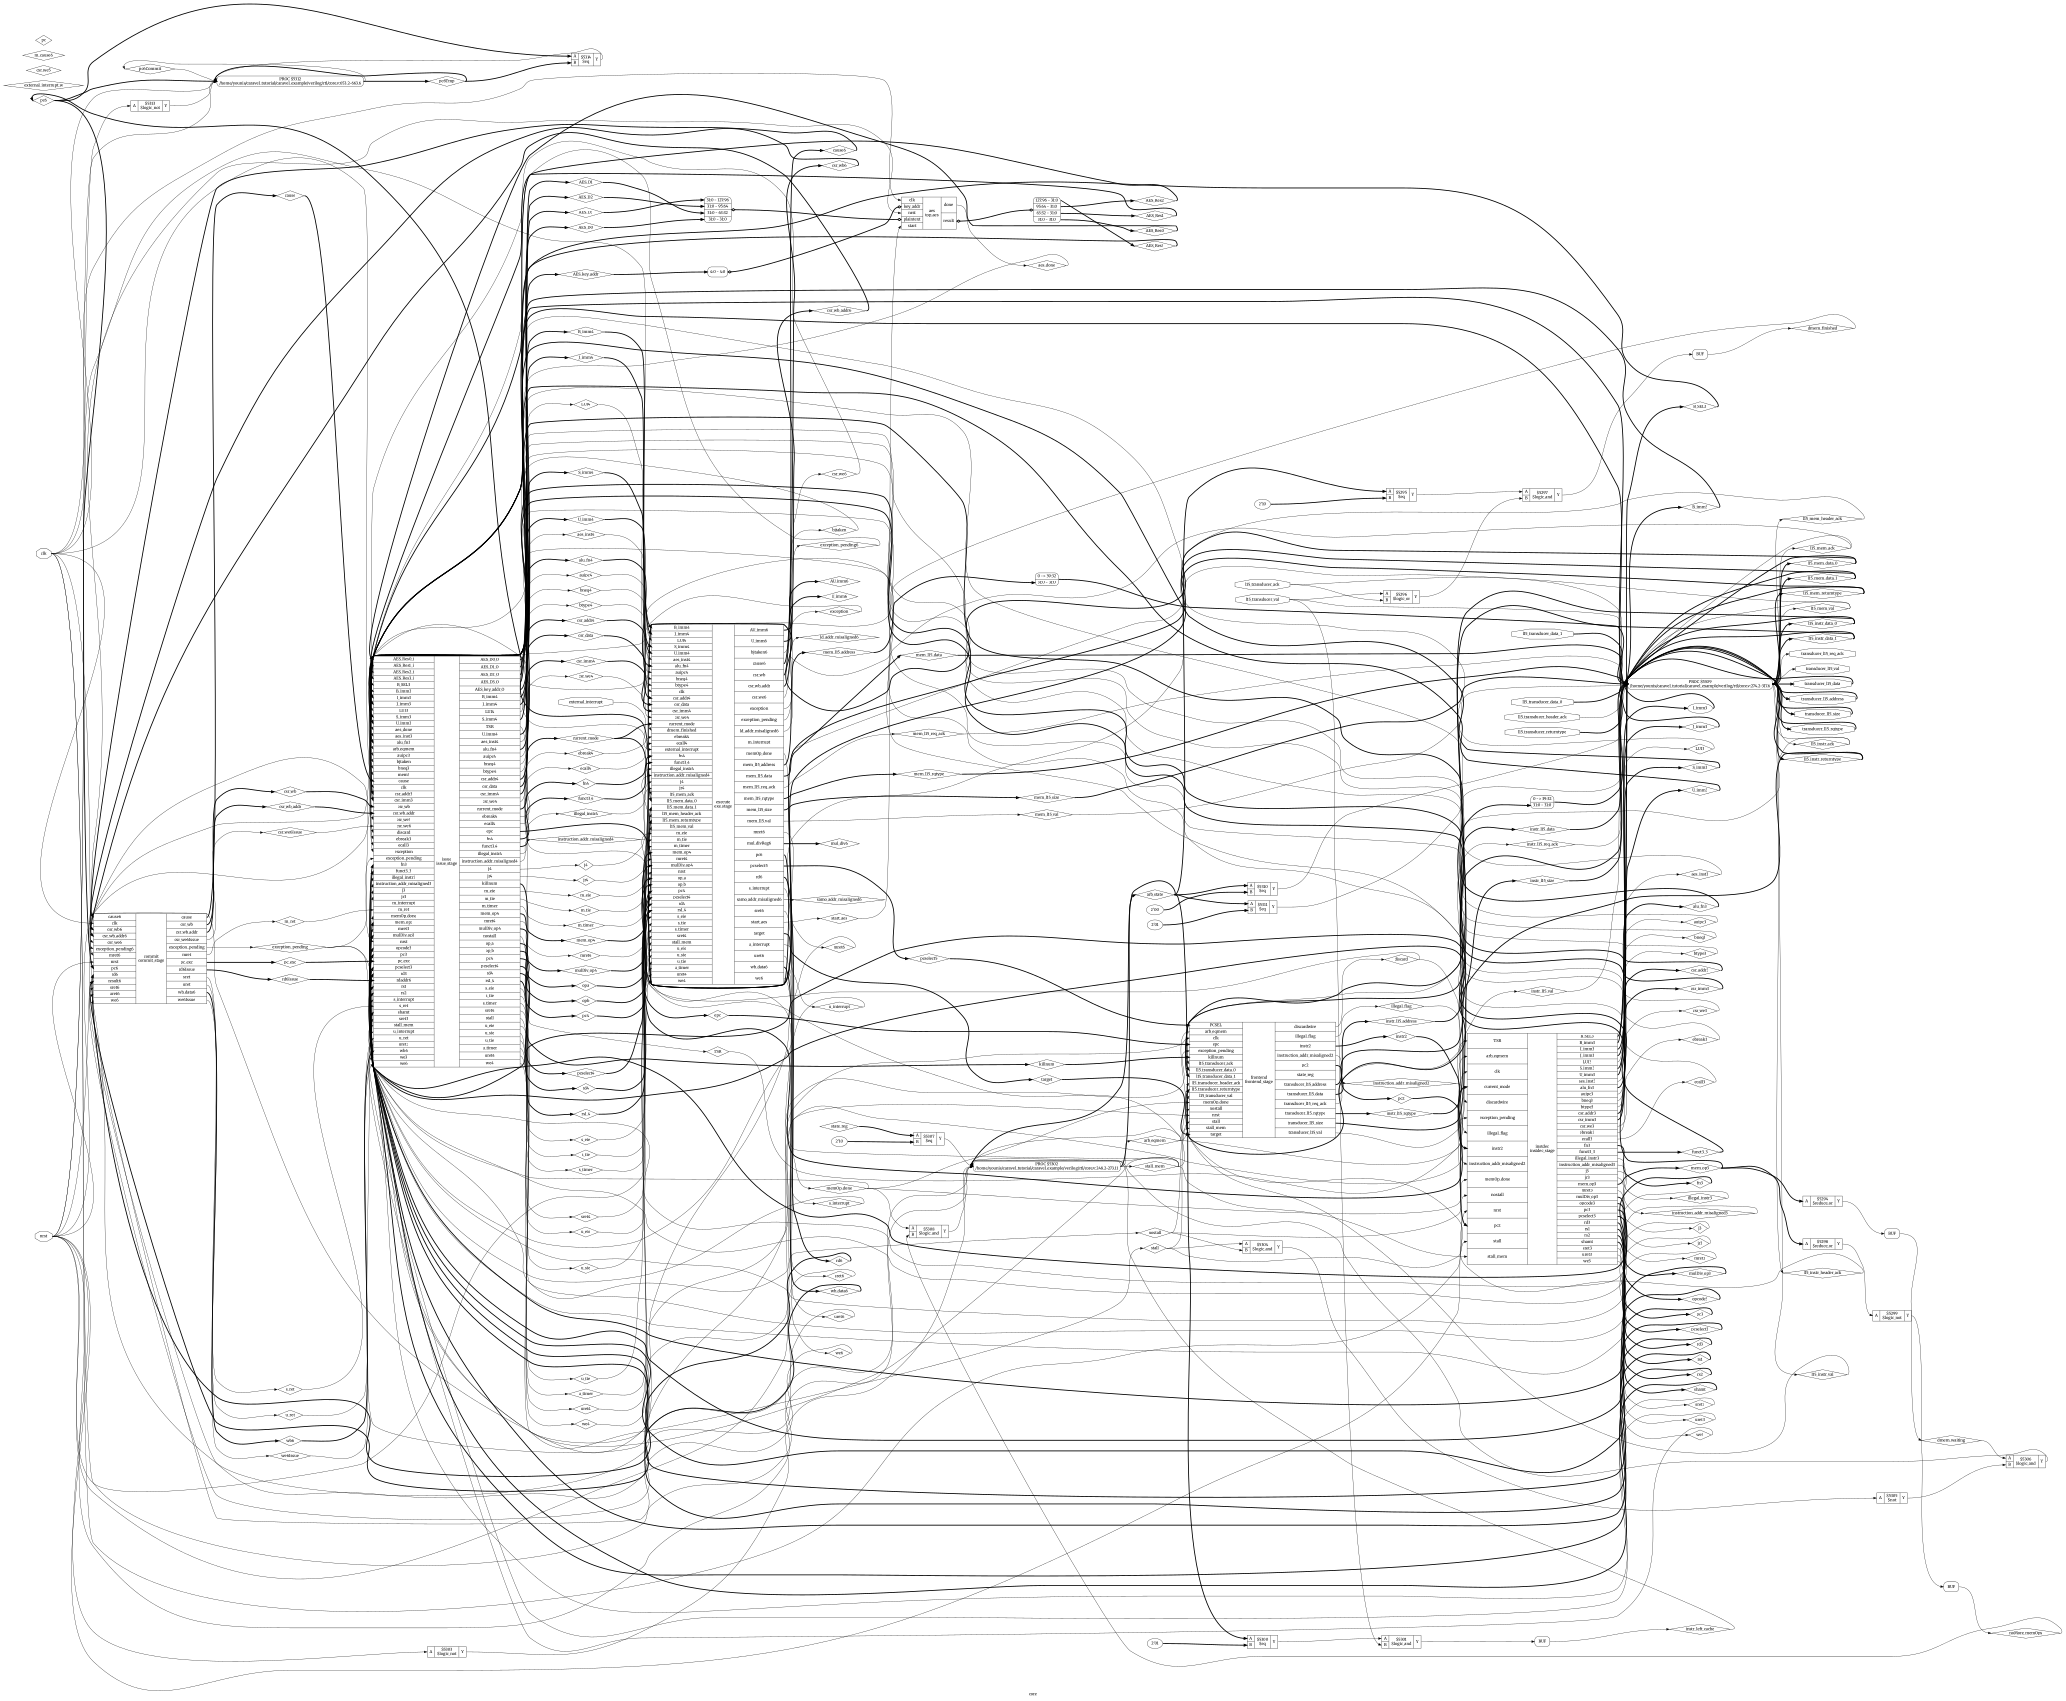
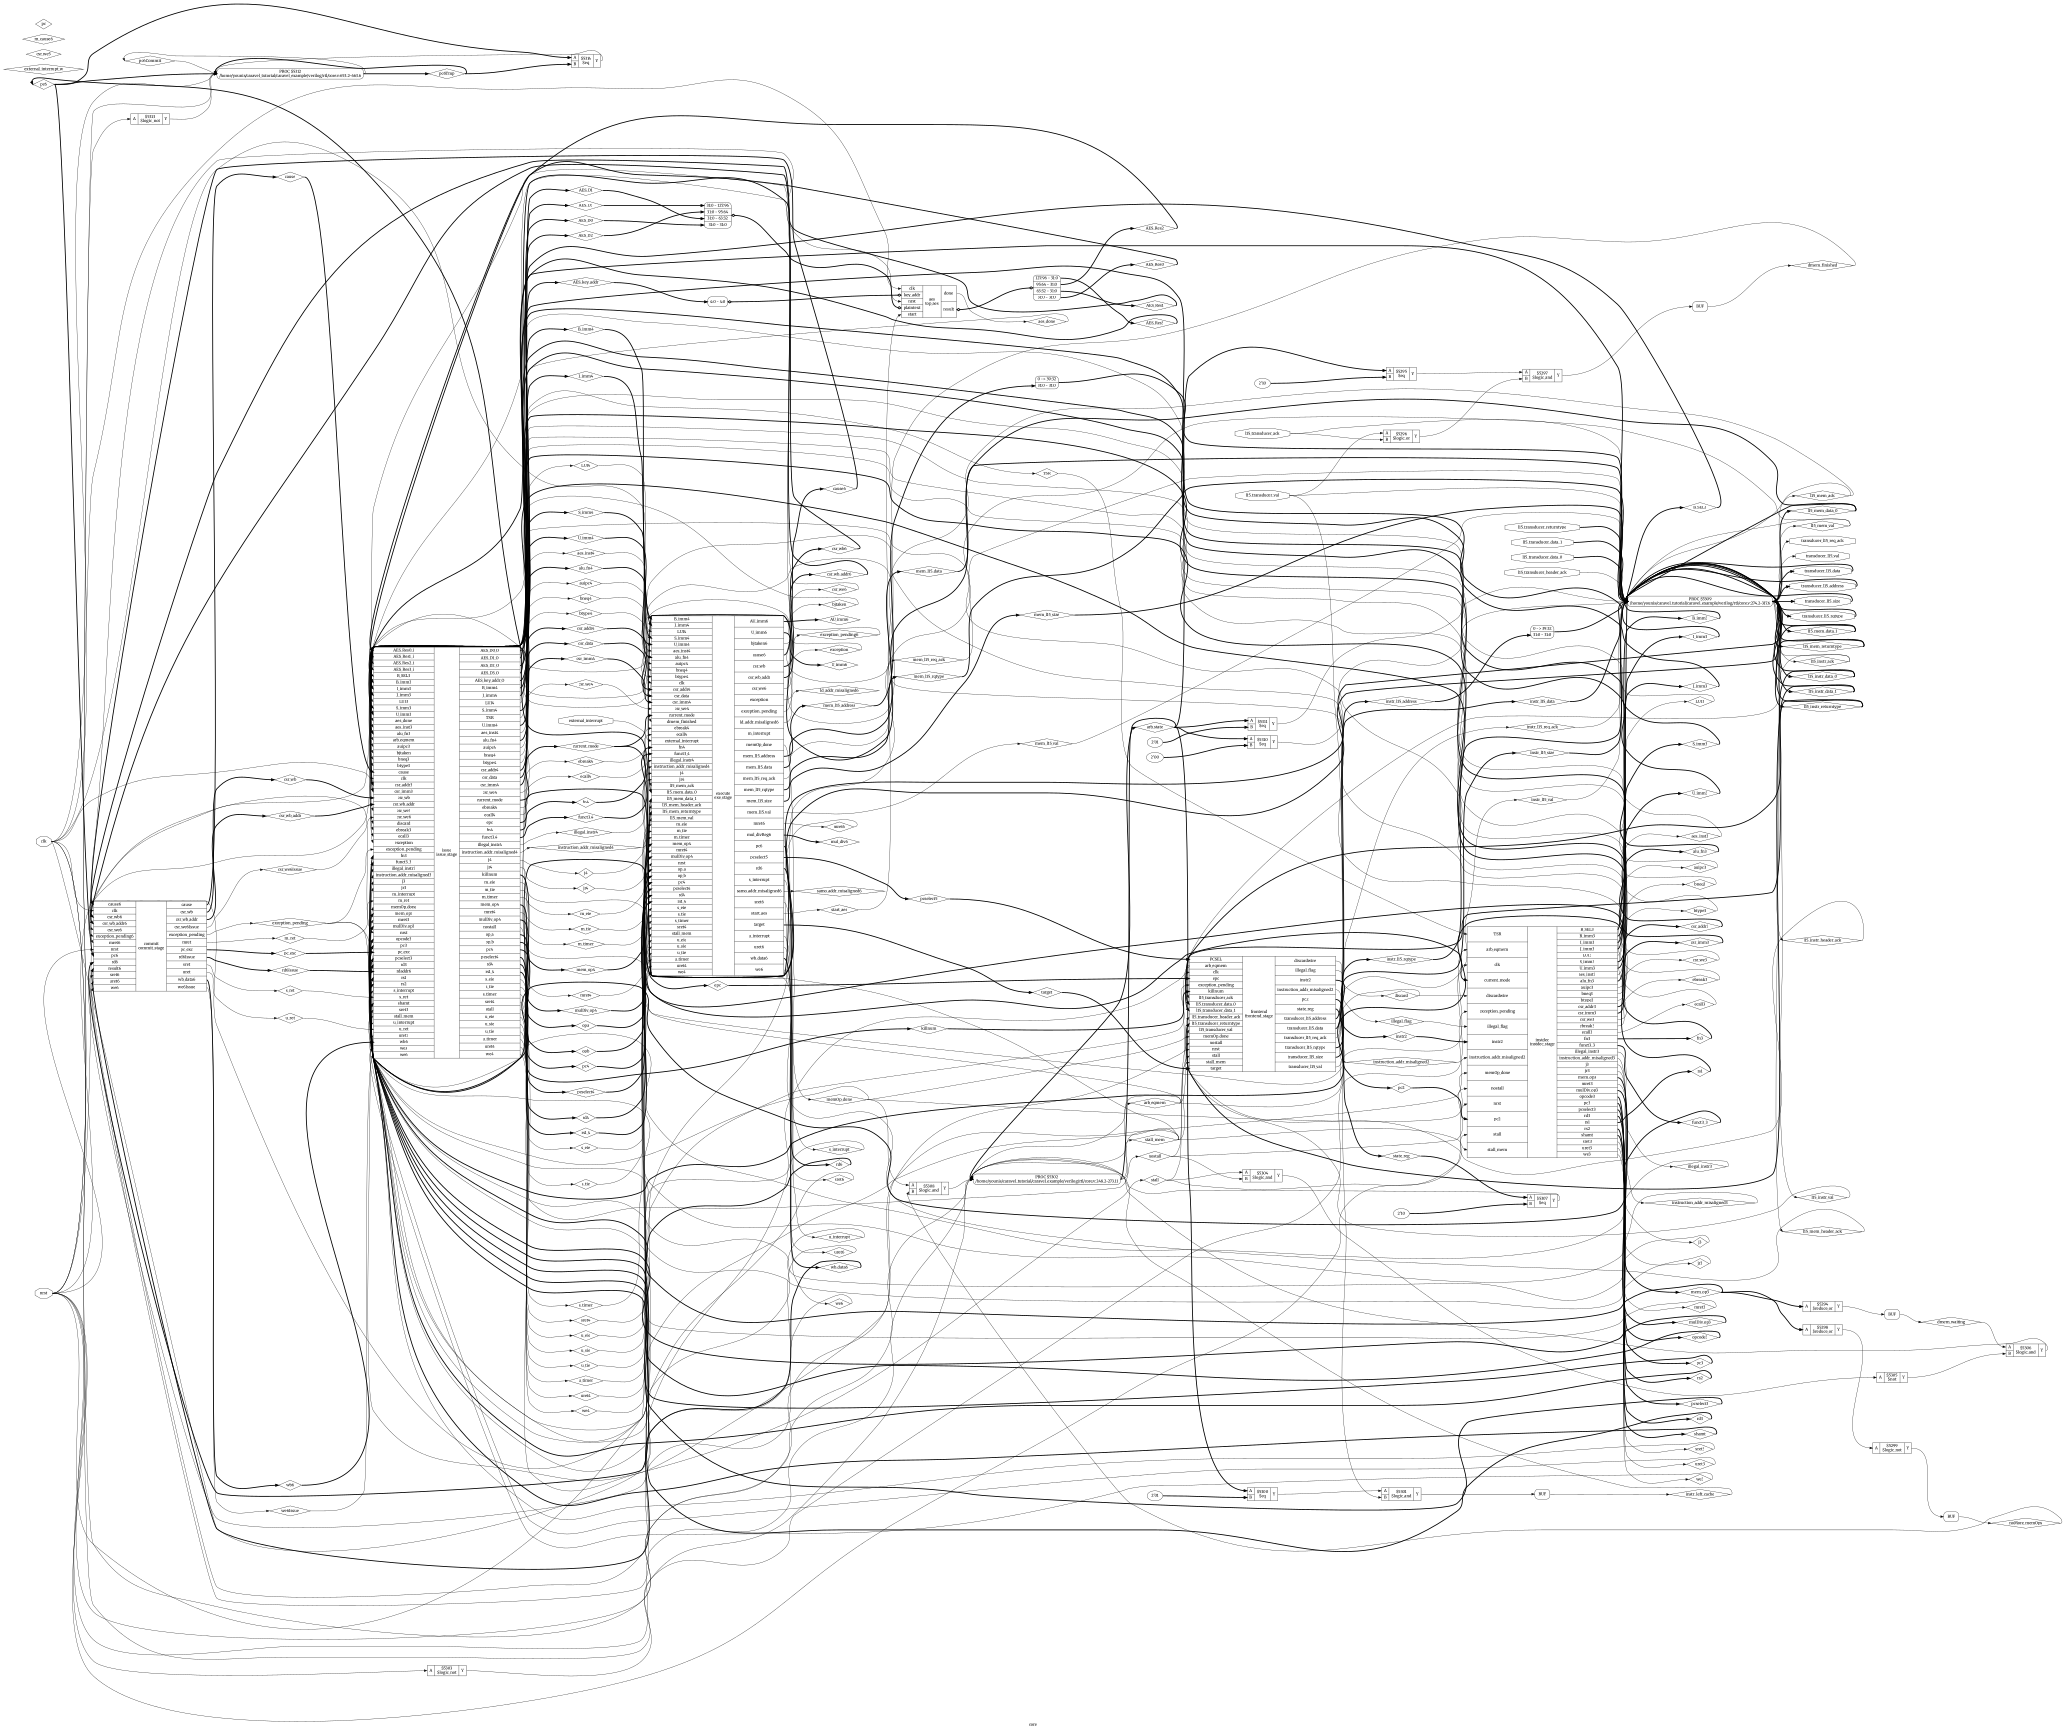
(1700, 708) -> (1700, 637)
(404, 775) -> (404, 766)
none -> (1344, 1089)
